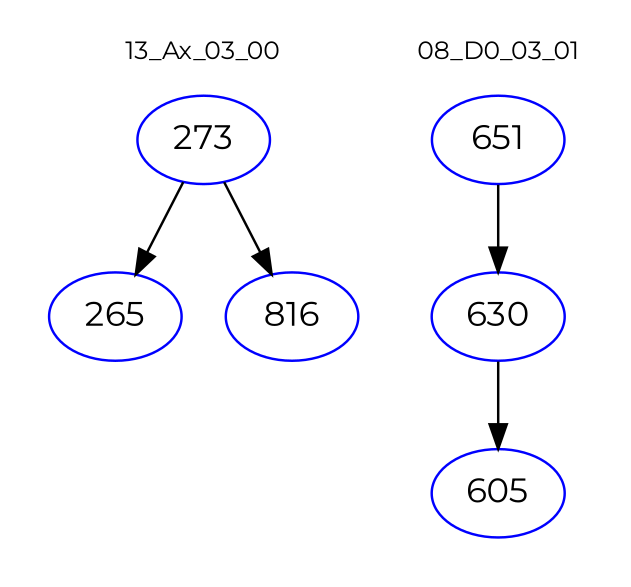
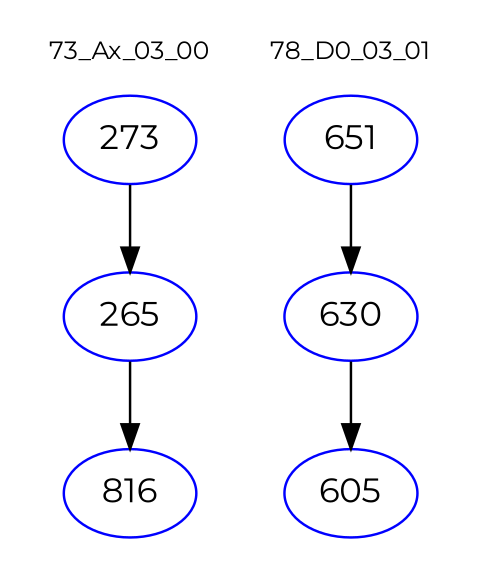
(204, 53) -> (130, 53)
(499, 53) -> (351, 53)
(242, 217) -> (130, 393)
